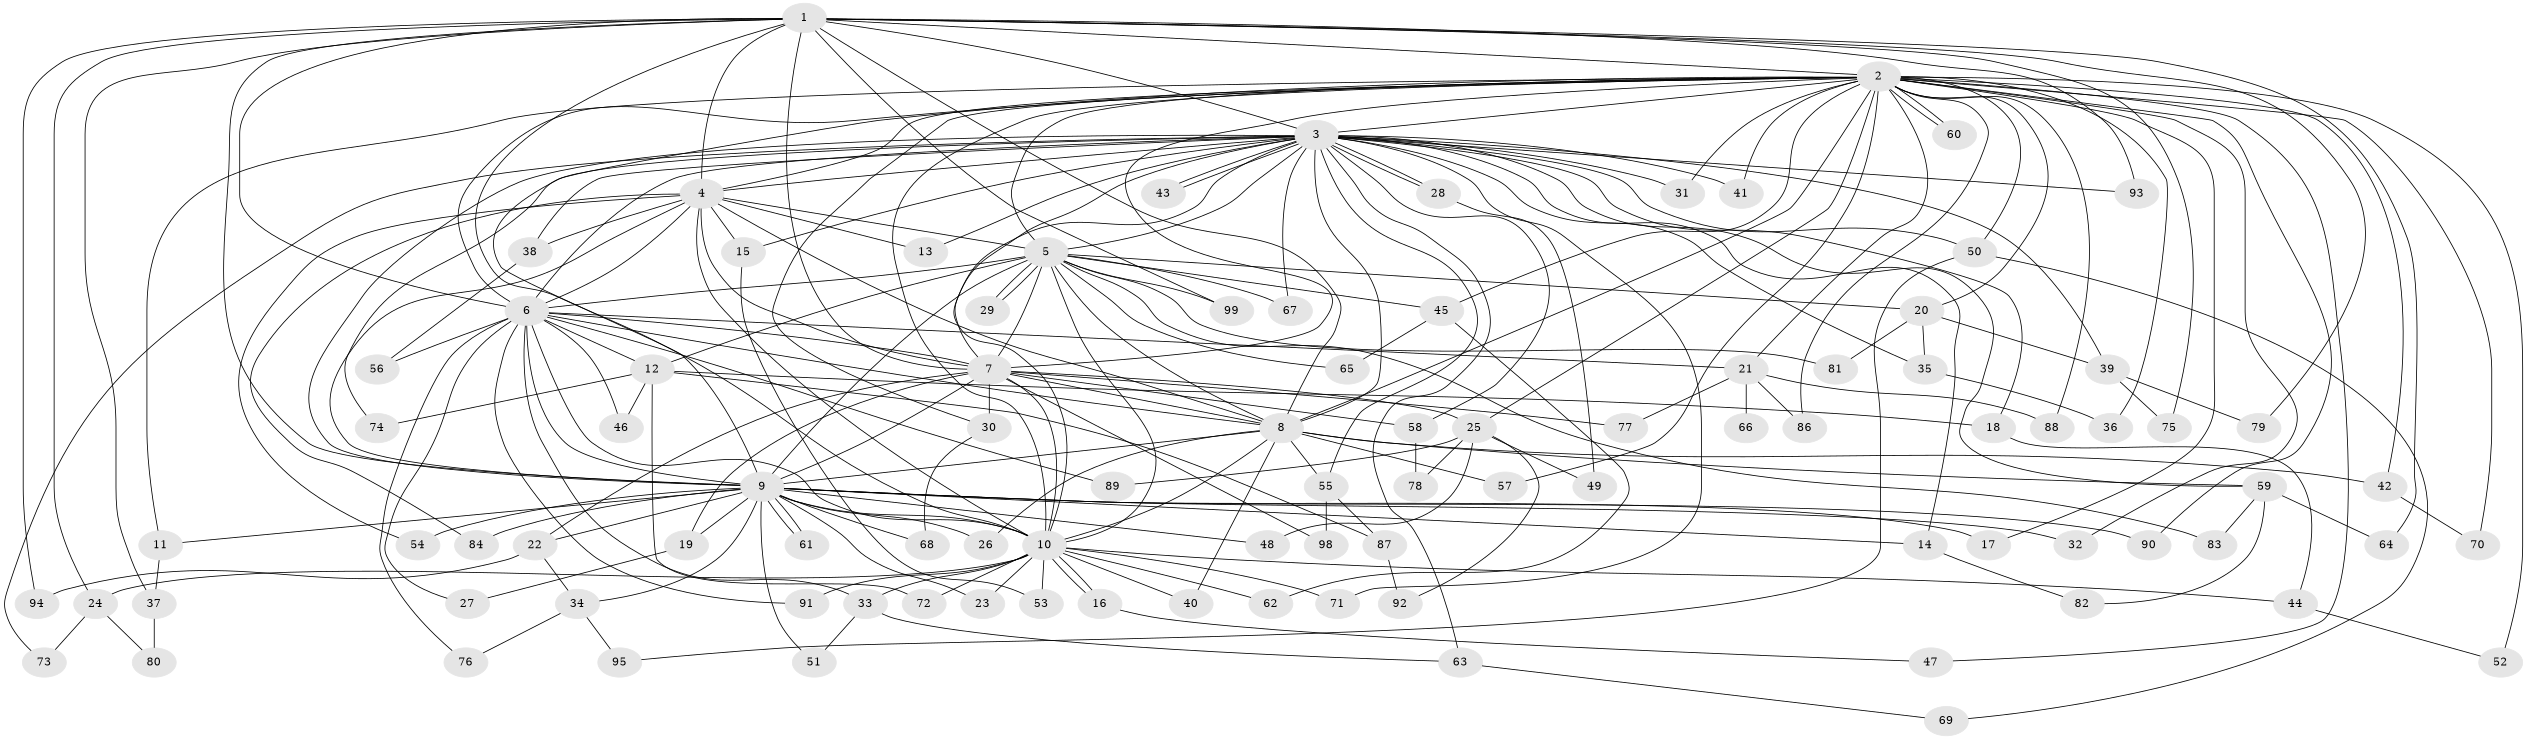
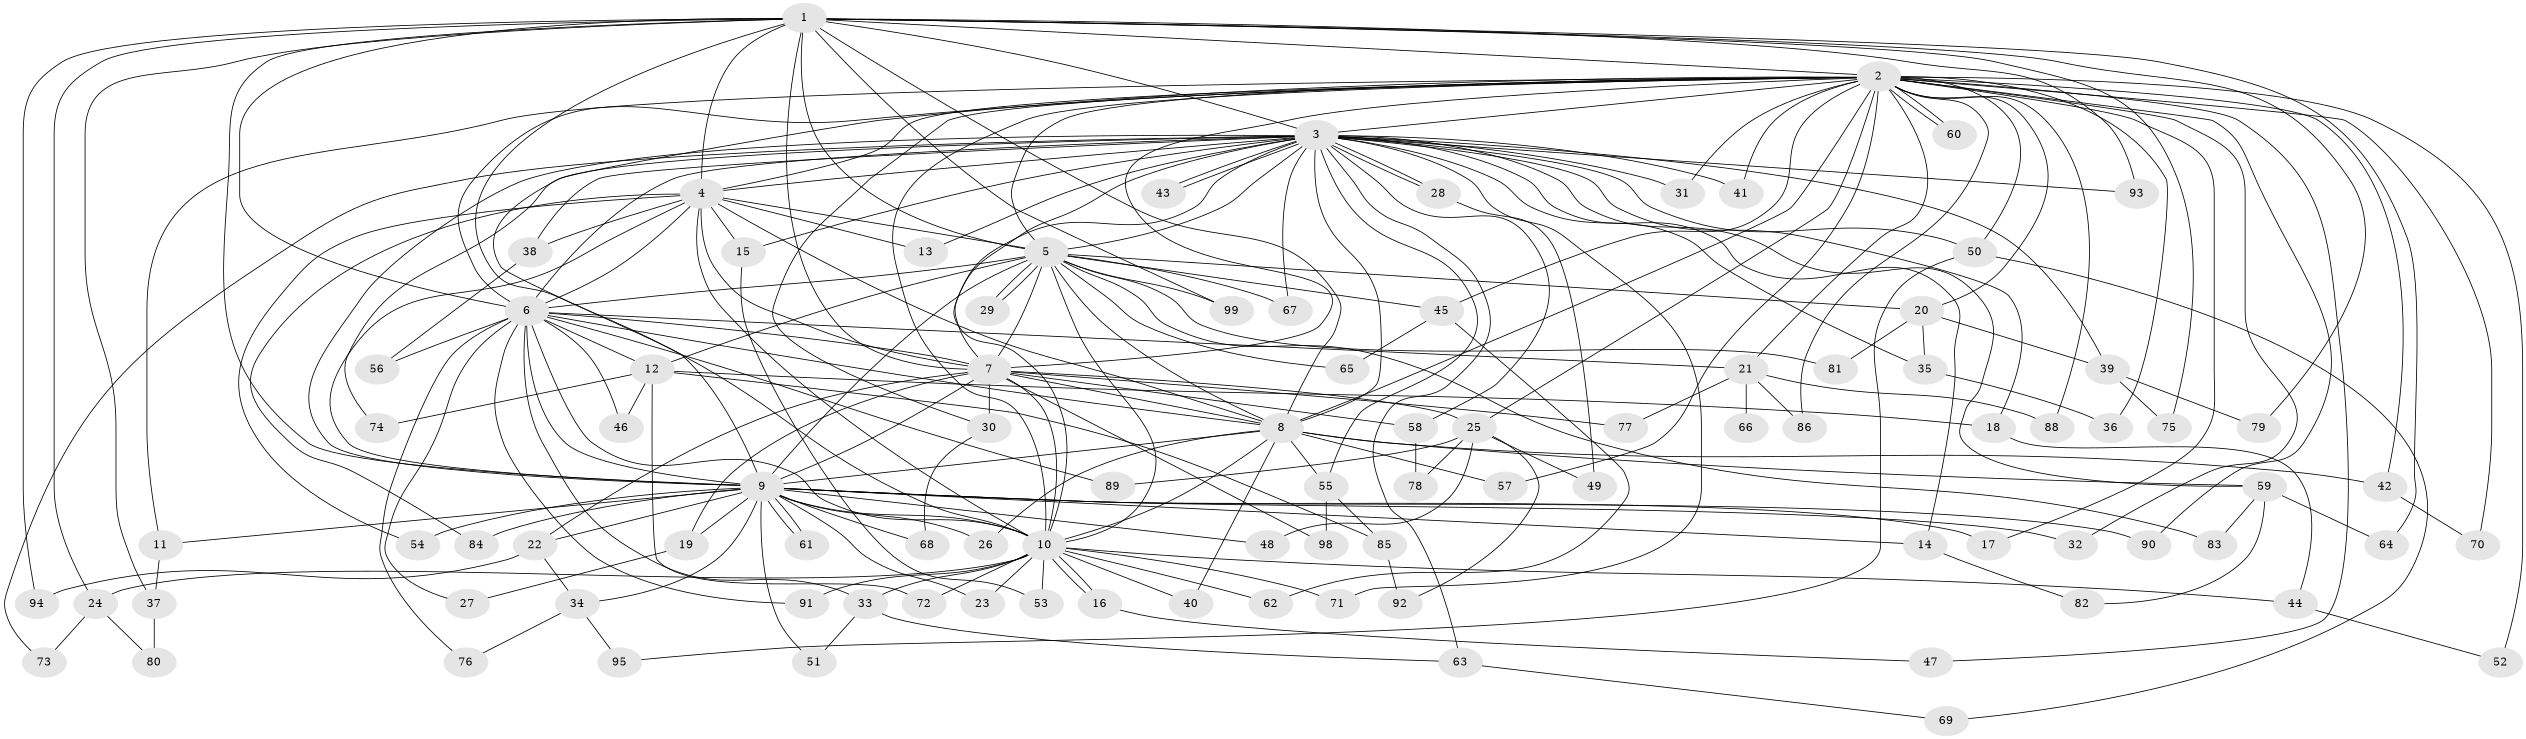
none -> (856, 182)
(1385, 545) -> (1385, 545)
